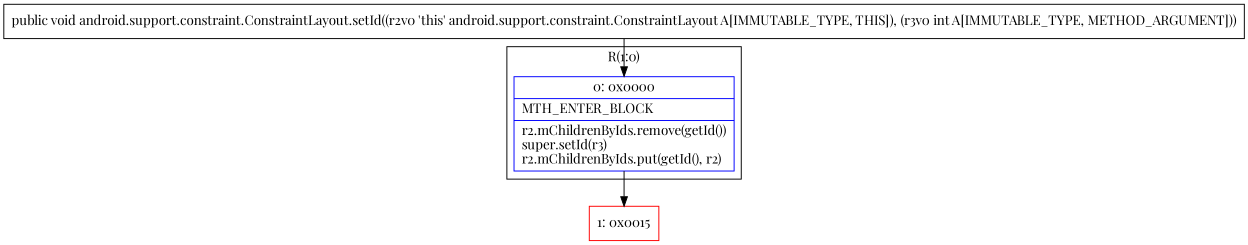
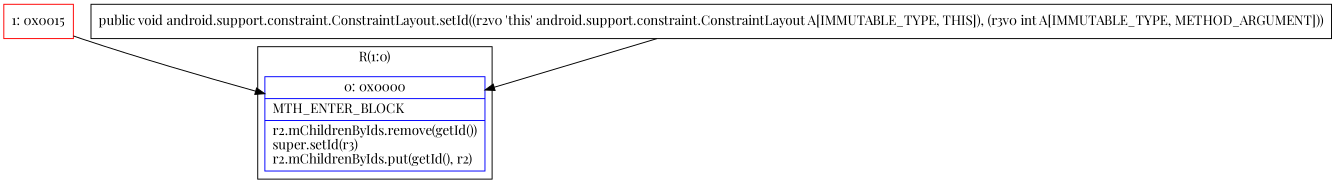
(624, 185) -> (164, 65)
